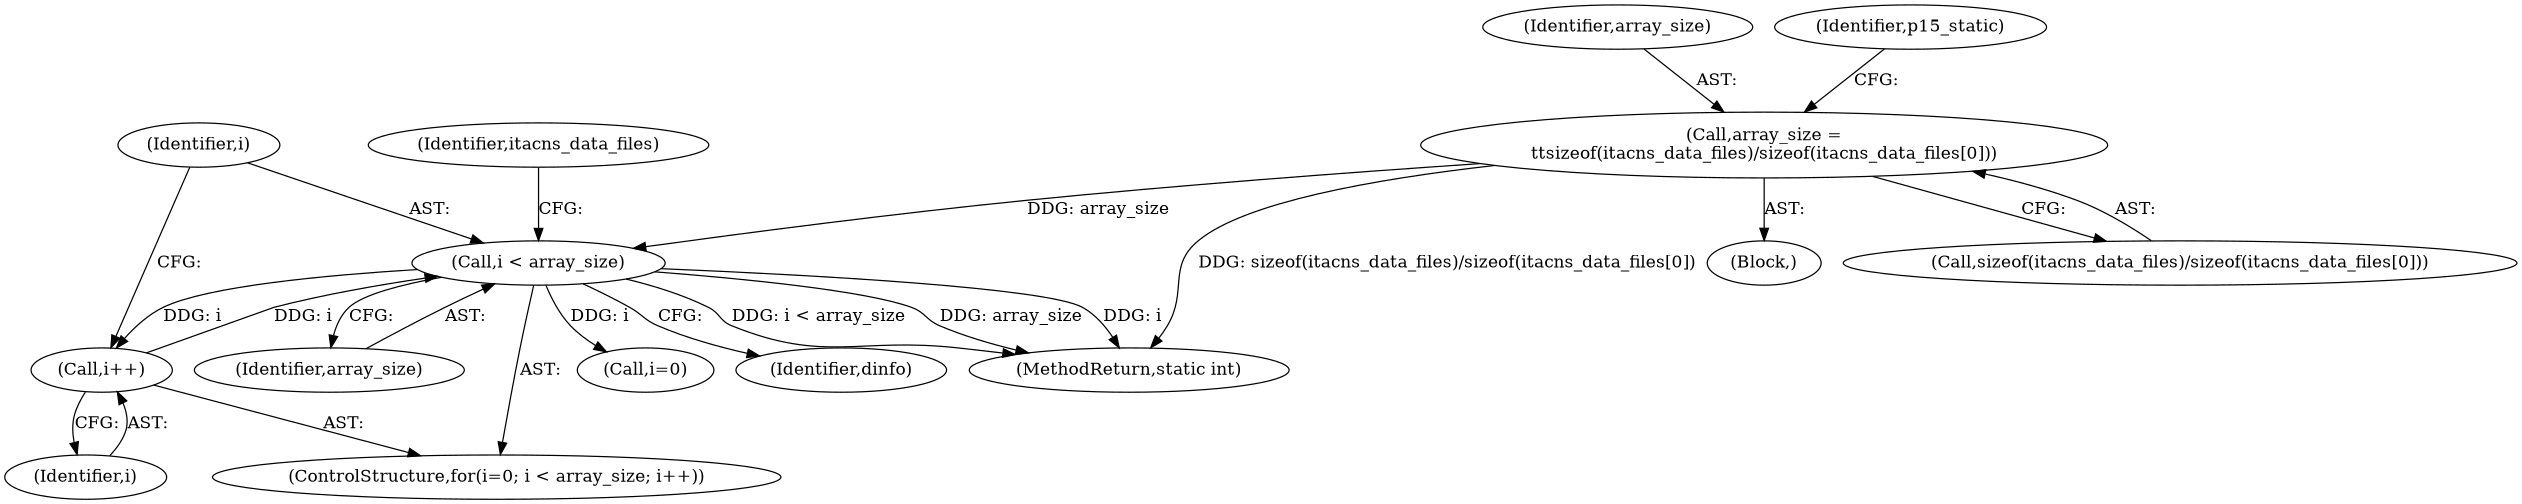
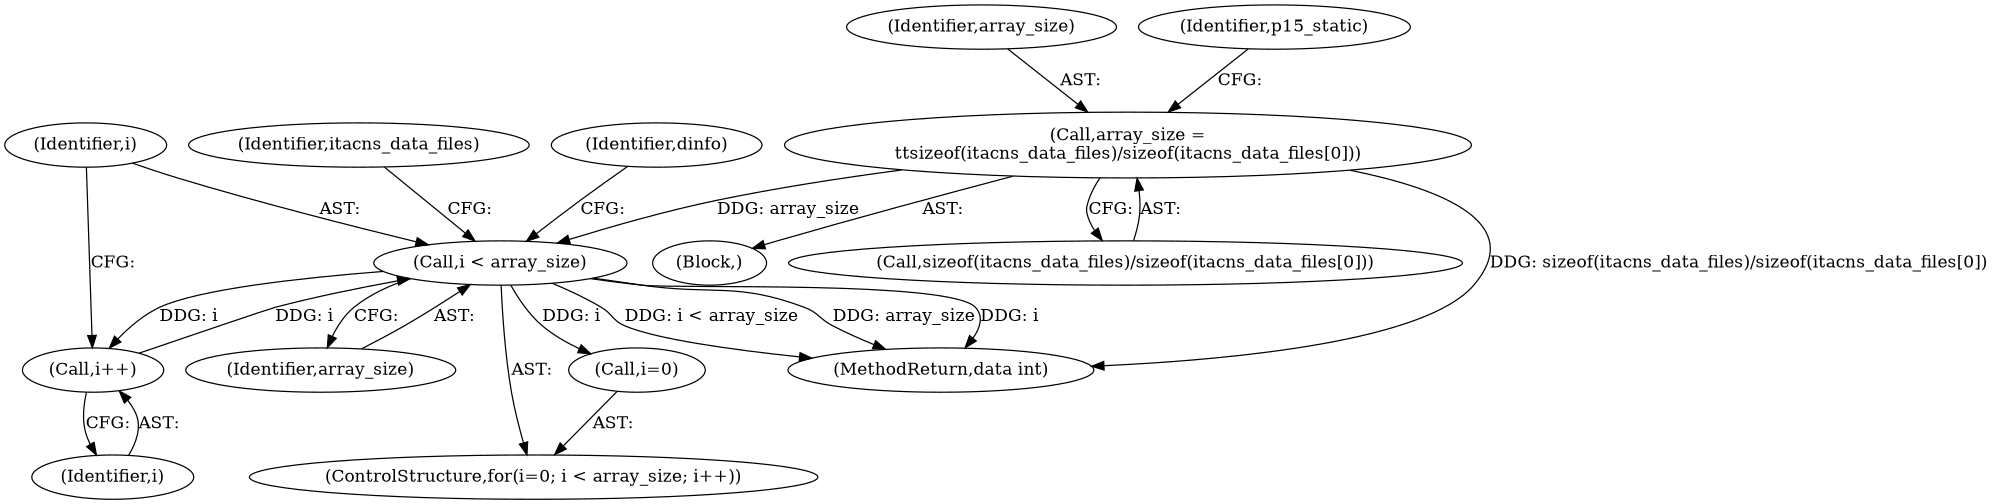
(661, 327) -> (582, 199)
(1129, 370) -> (941, 370)
(281, 419) -> (590, 419)
